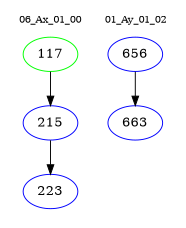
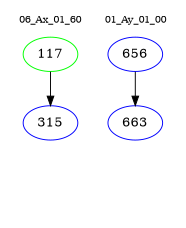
(50, 20) -> (50, 20)
(136, 20) -> (136, 20)
(50, 123) -> (50, 123)
(50, 192) -> none
